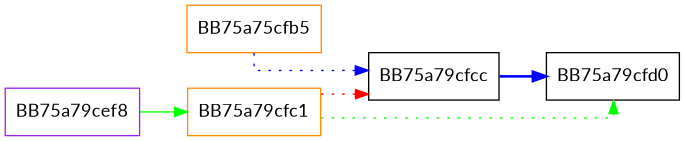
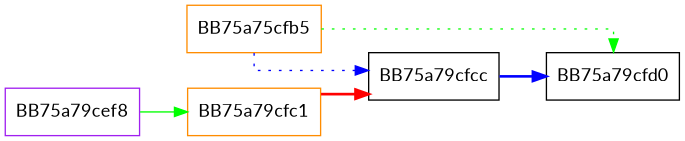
(338, 94) -> (338, 94)
(469, 118) -> (472, 29)
